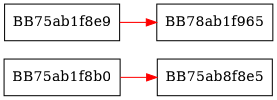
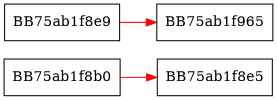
(215, 22) -> (215, 22)
(215, 77) -> (215, 77)
